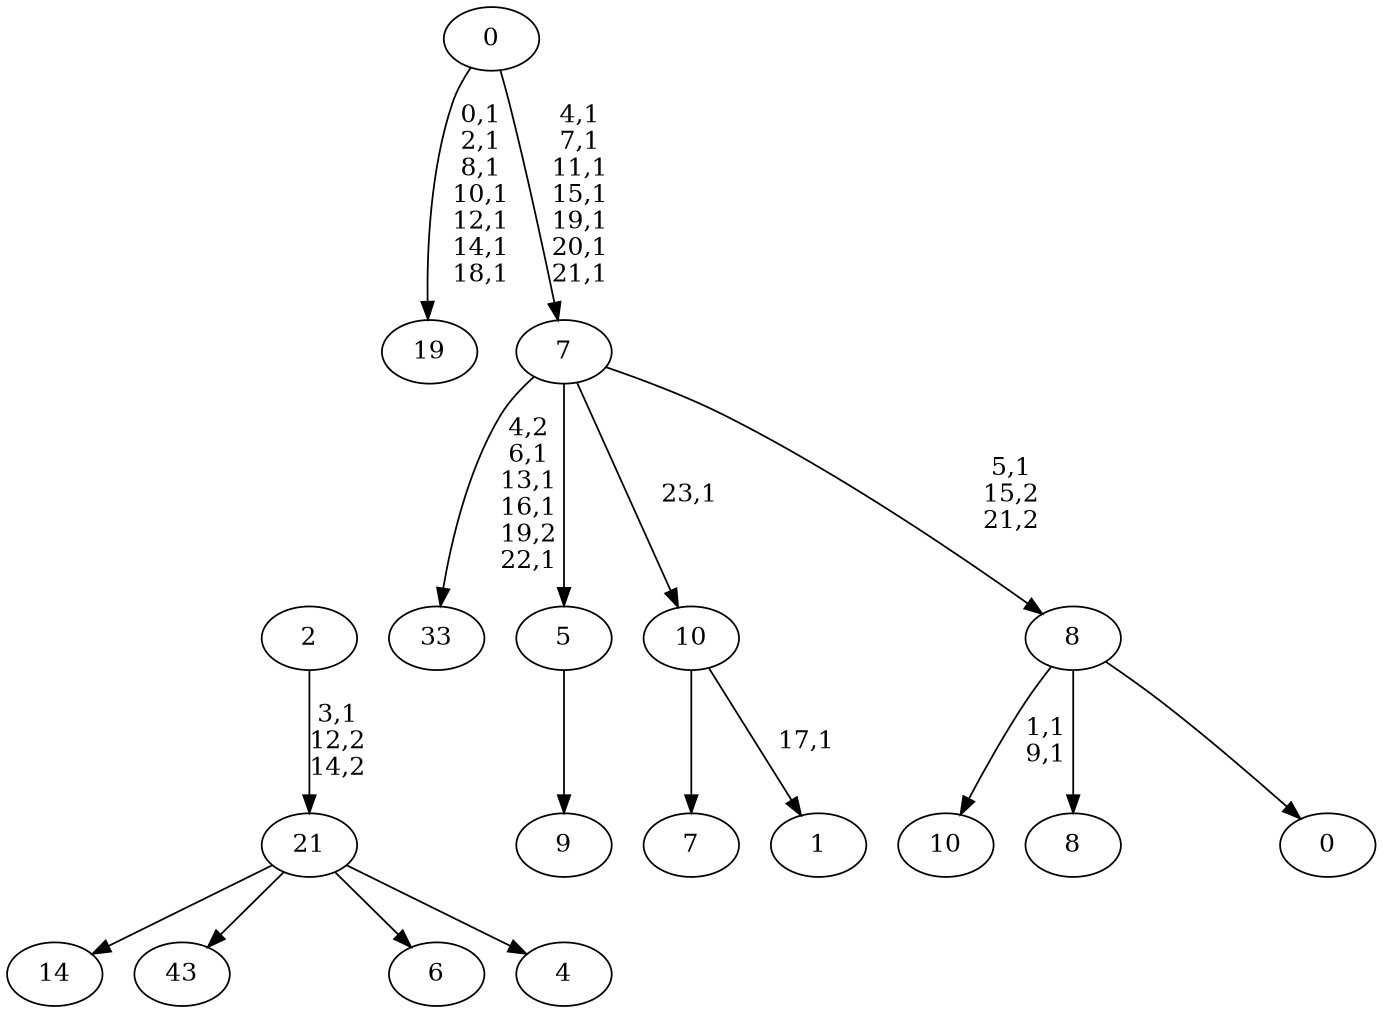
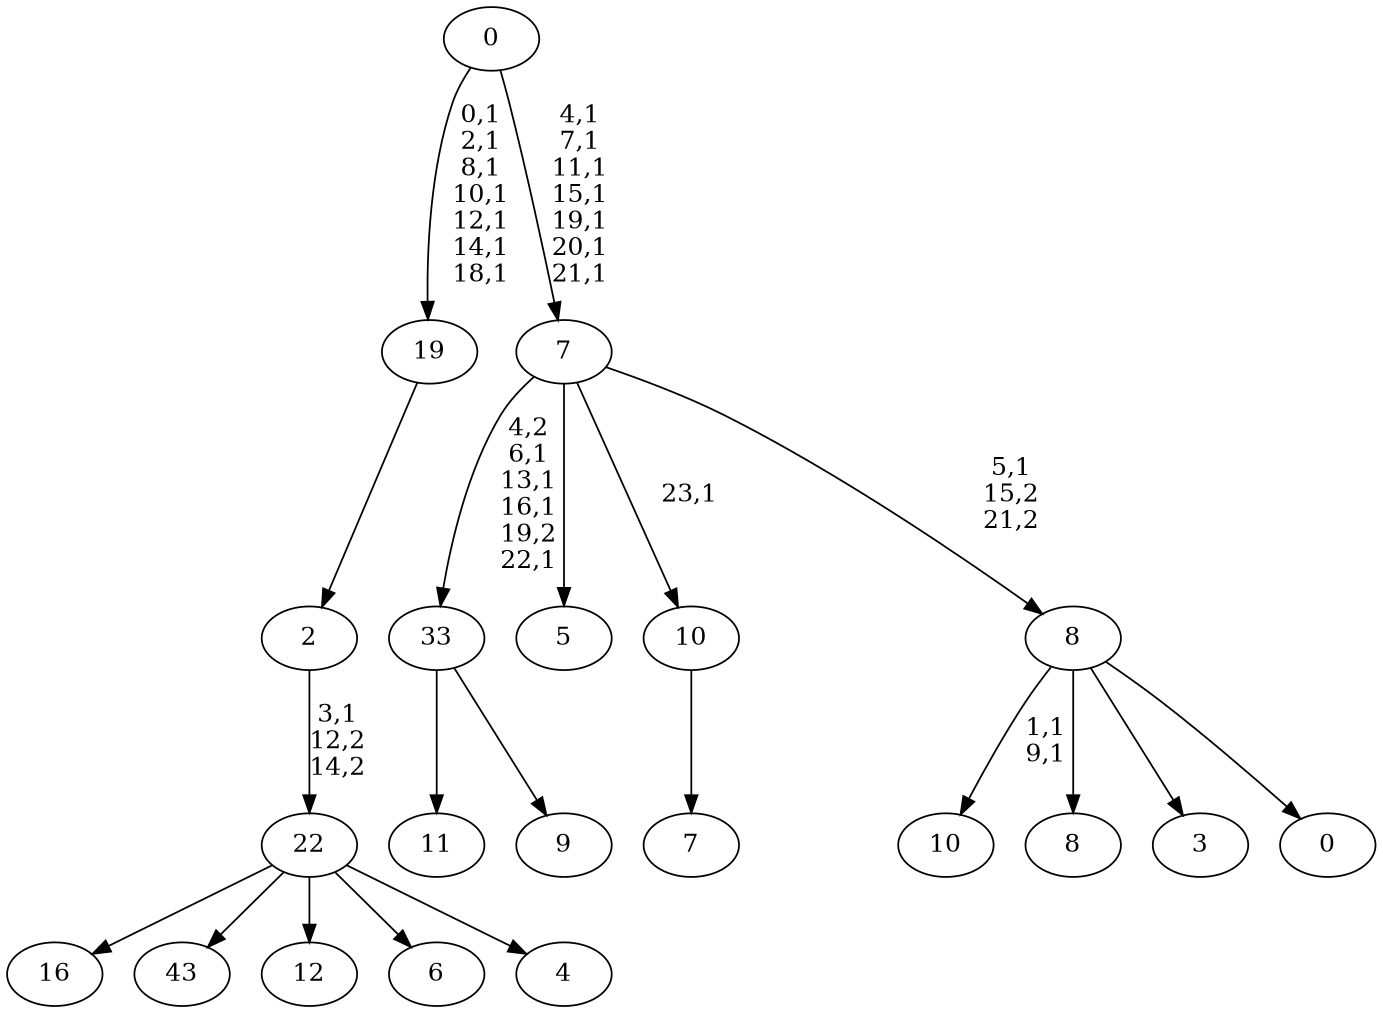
none -> (373, 487)
(564, 733) -> (496, 734)
(309, 845) -> (309, 845)
none -> (437, 845)
(819, 845) -> none
none -> (1201, 845)
(55, 974) -> (55, 974)
none -> (309, 974)
